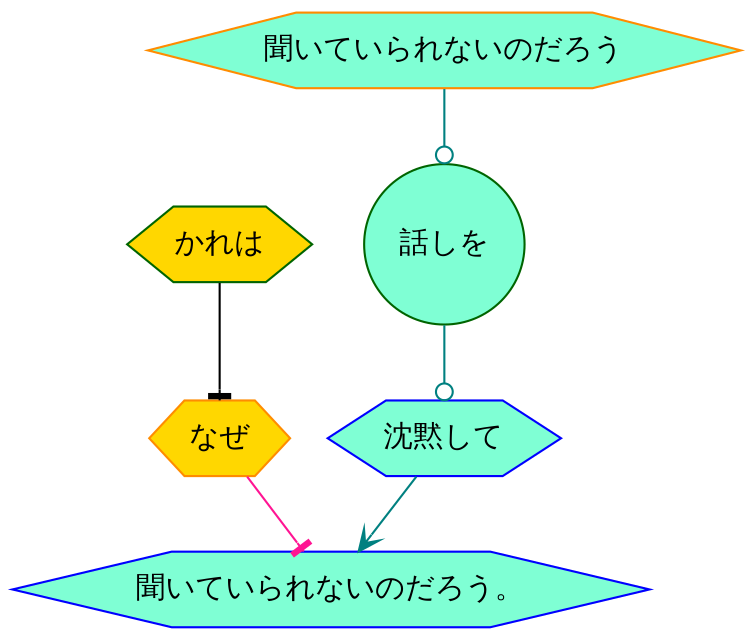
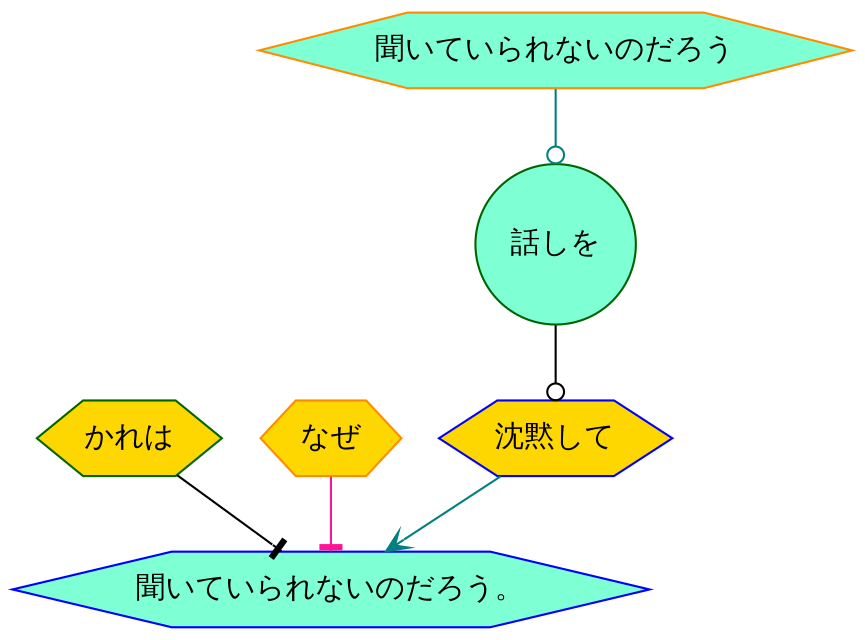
(220, 336) -> (225, 510)
(444, 354) -> (556, 354)
(444, 438) -> (556, 438)
